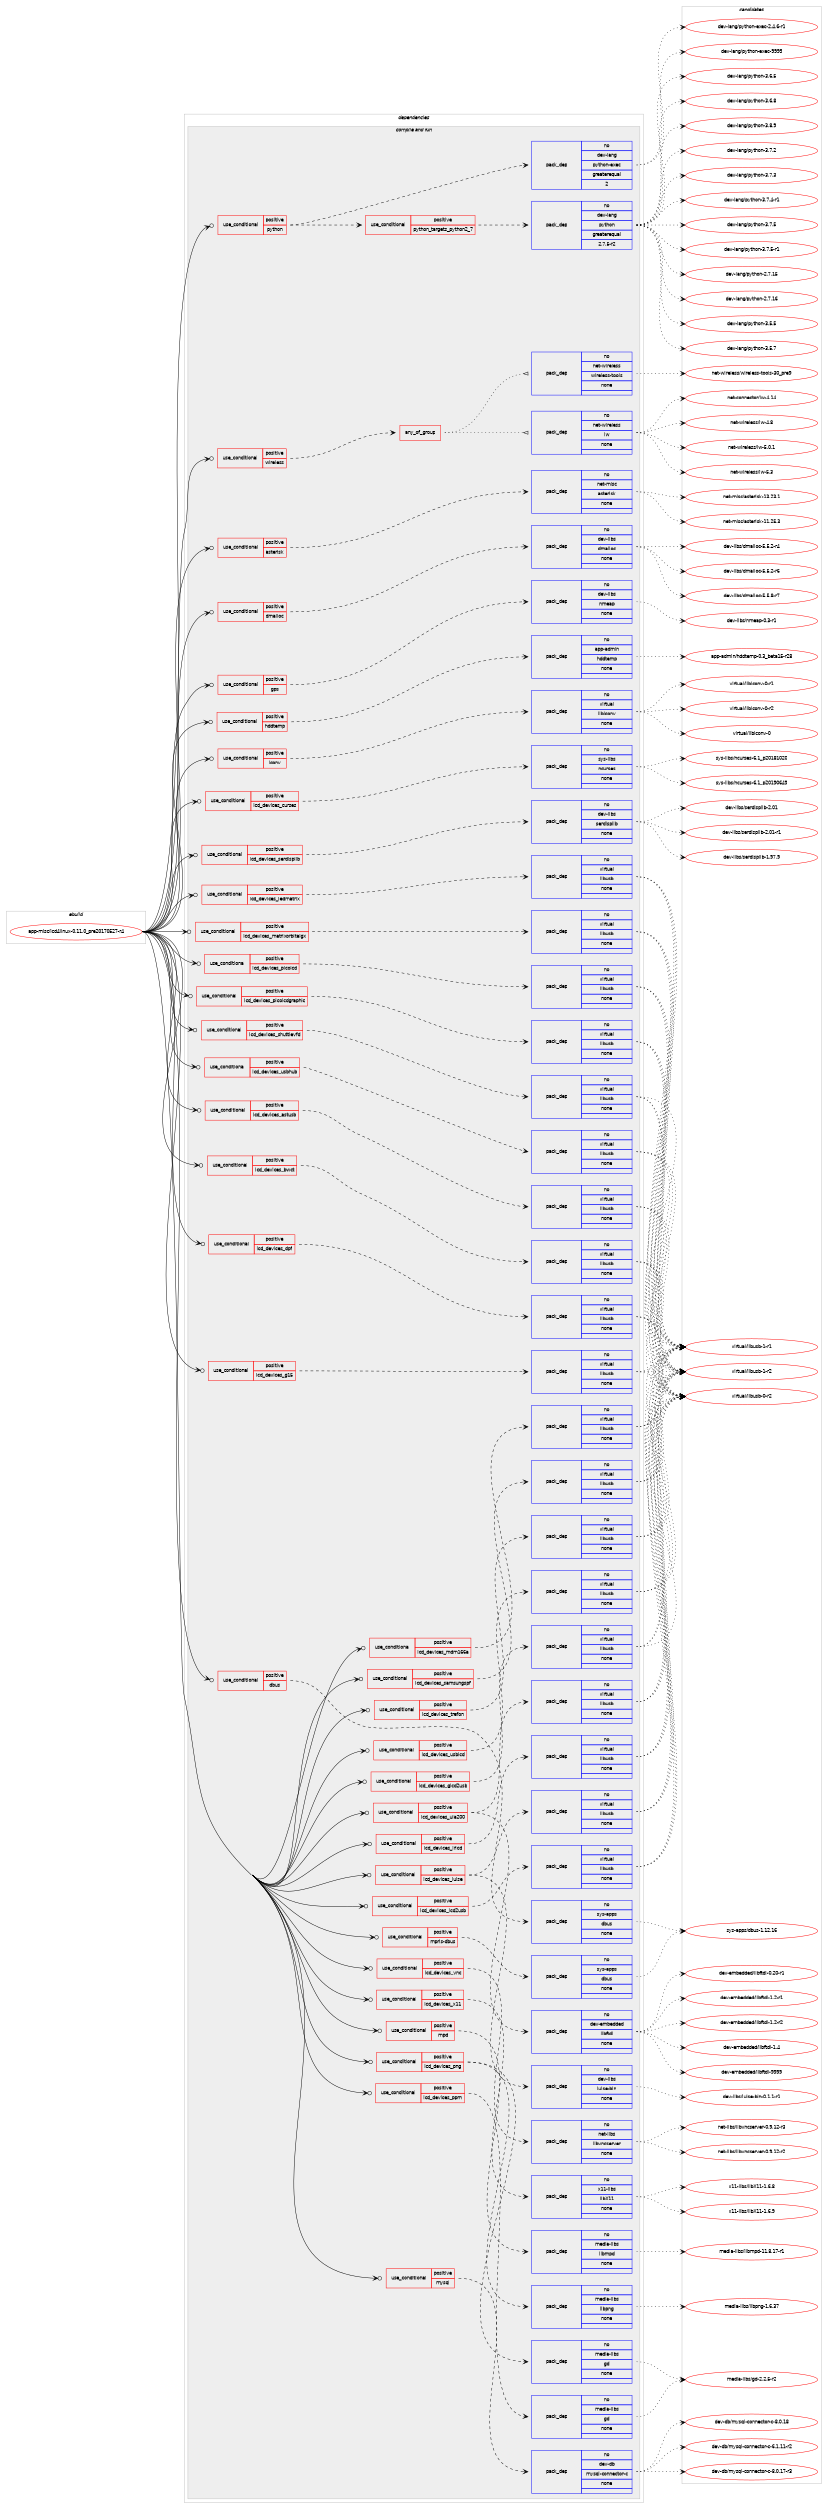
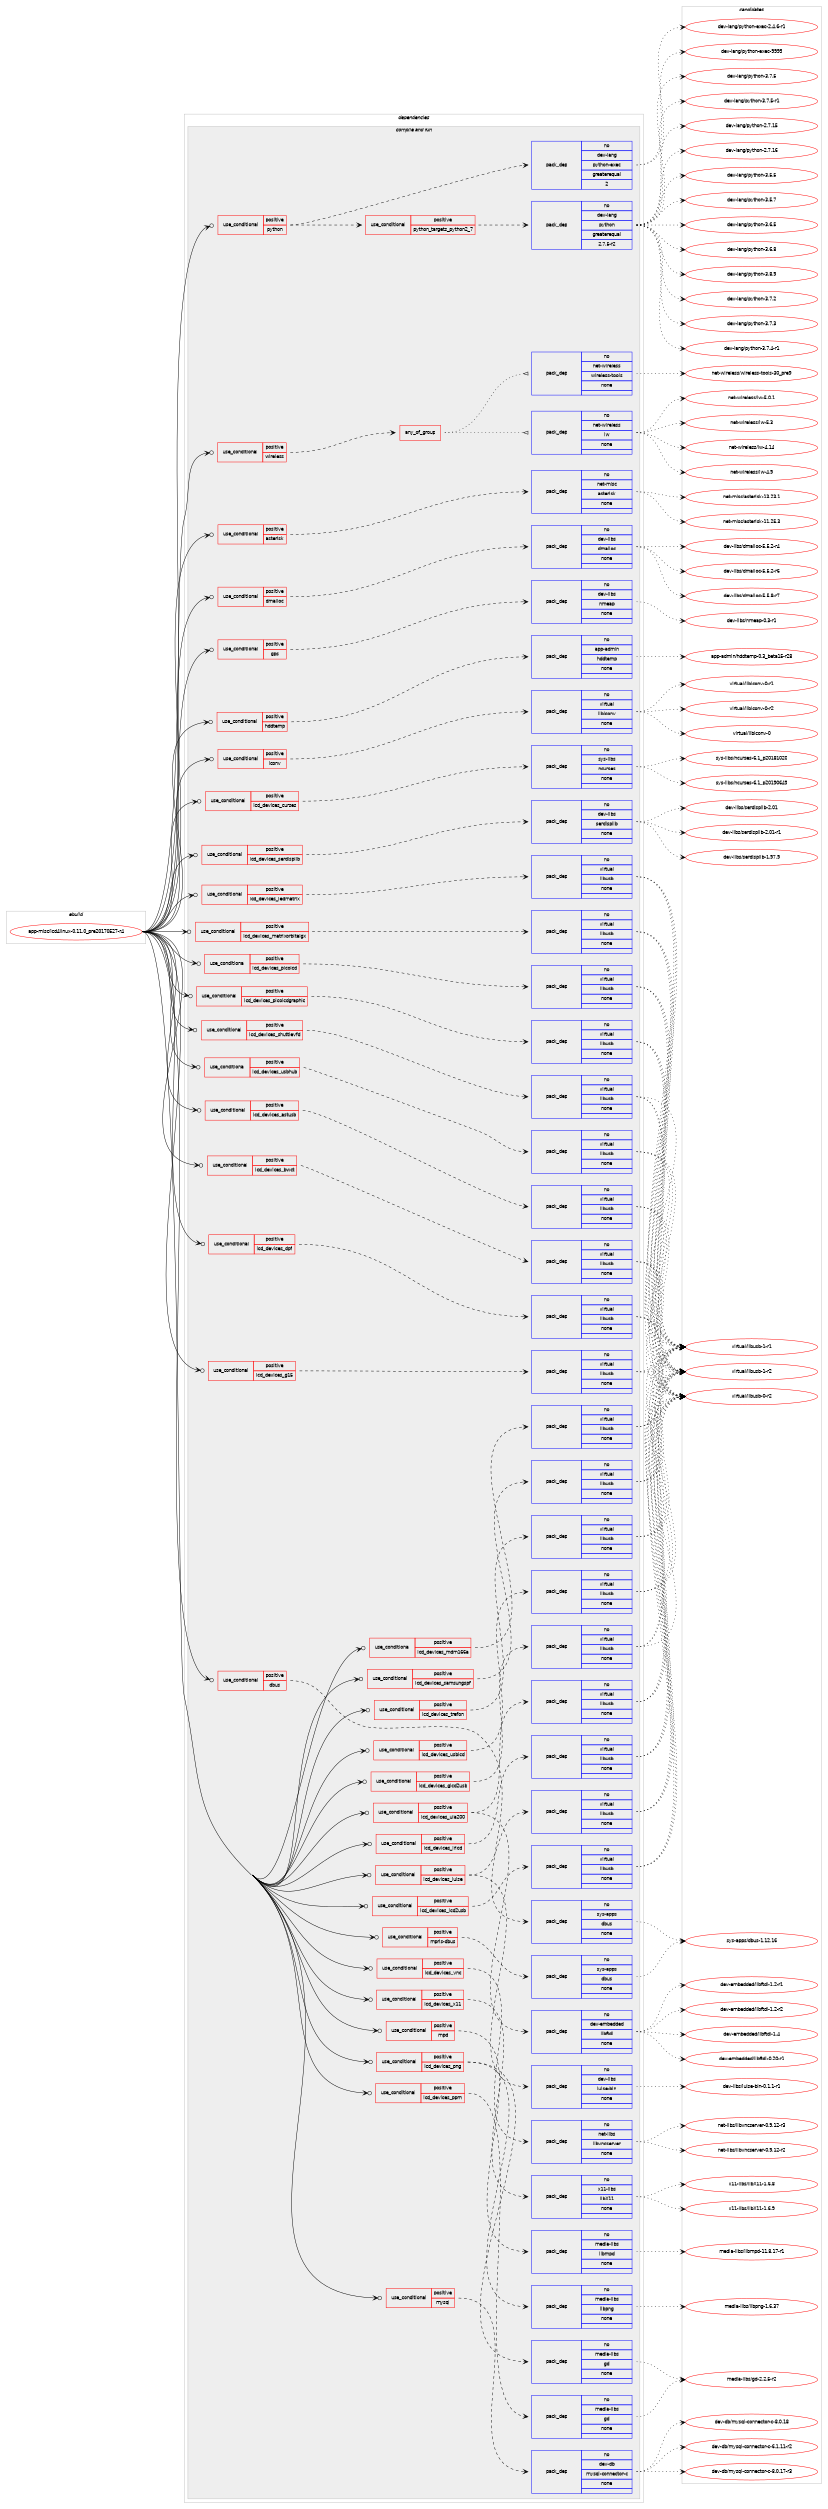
(752, 398) -> (752, 448)
(752, 423) -> (752, 473)
(752, 2073) -> none
